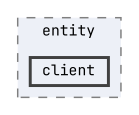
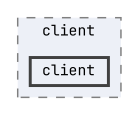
(69, 32) -> (69, 32)
